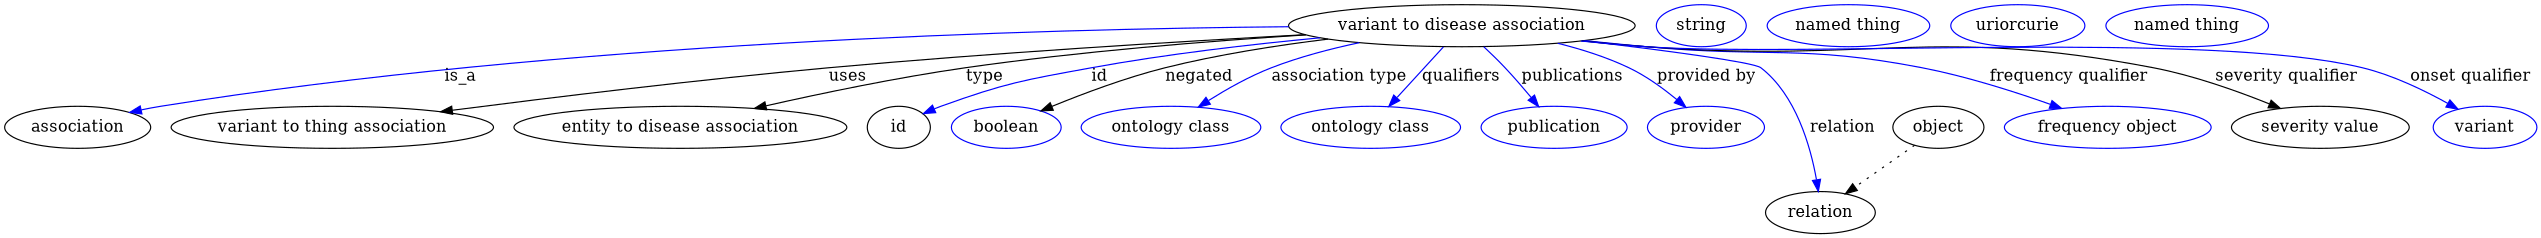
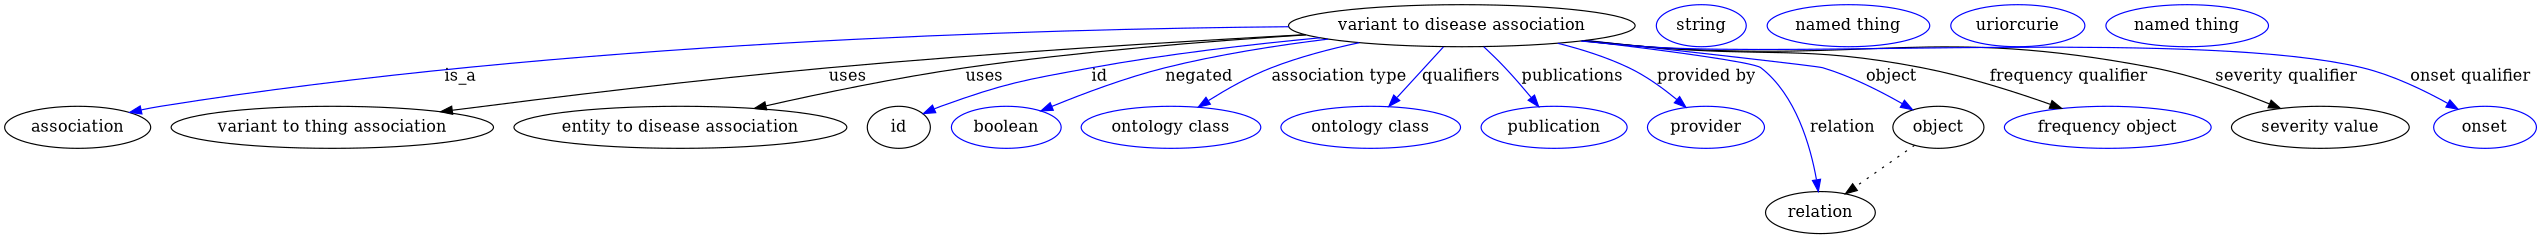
(1855, 58) -> (1855, 58)
none -> (1764, 60)
(1187, 63) -> (1187, 63)
(985, 77) -> (985, 77)
(2485, 127) -> (2485, 127)
